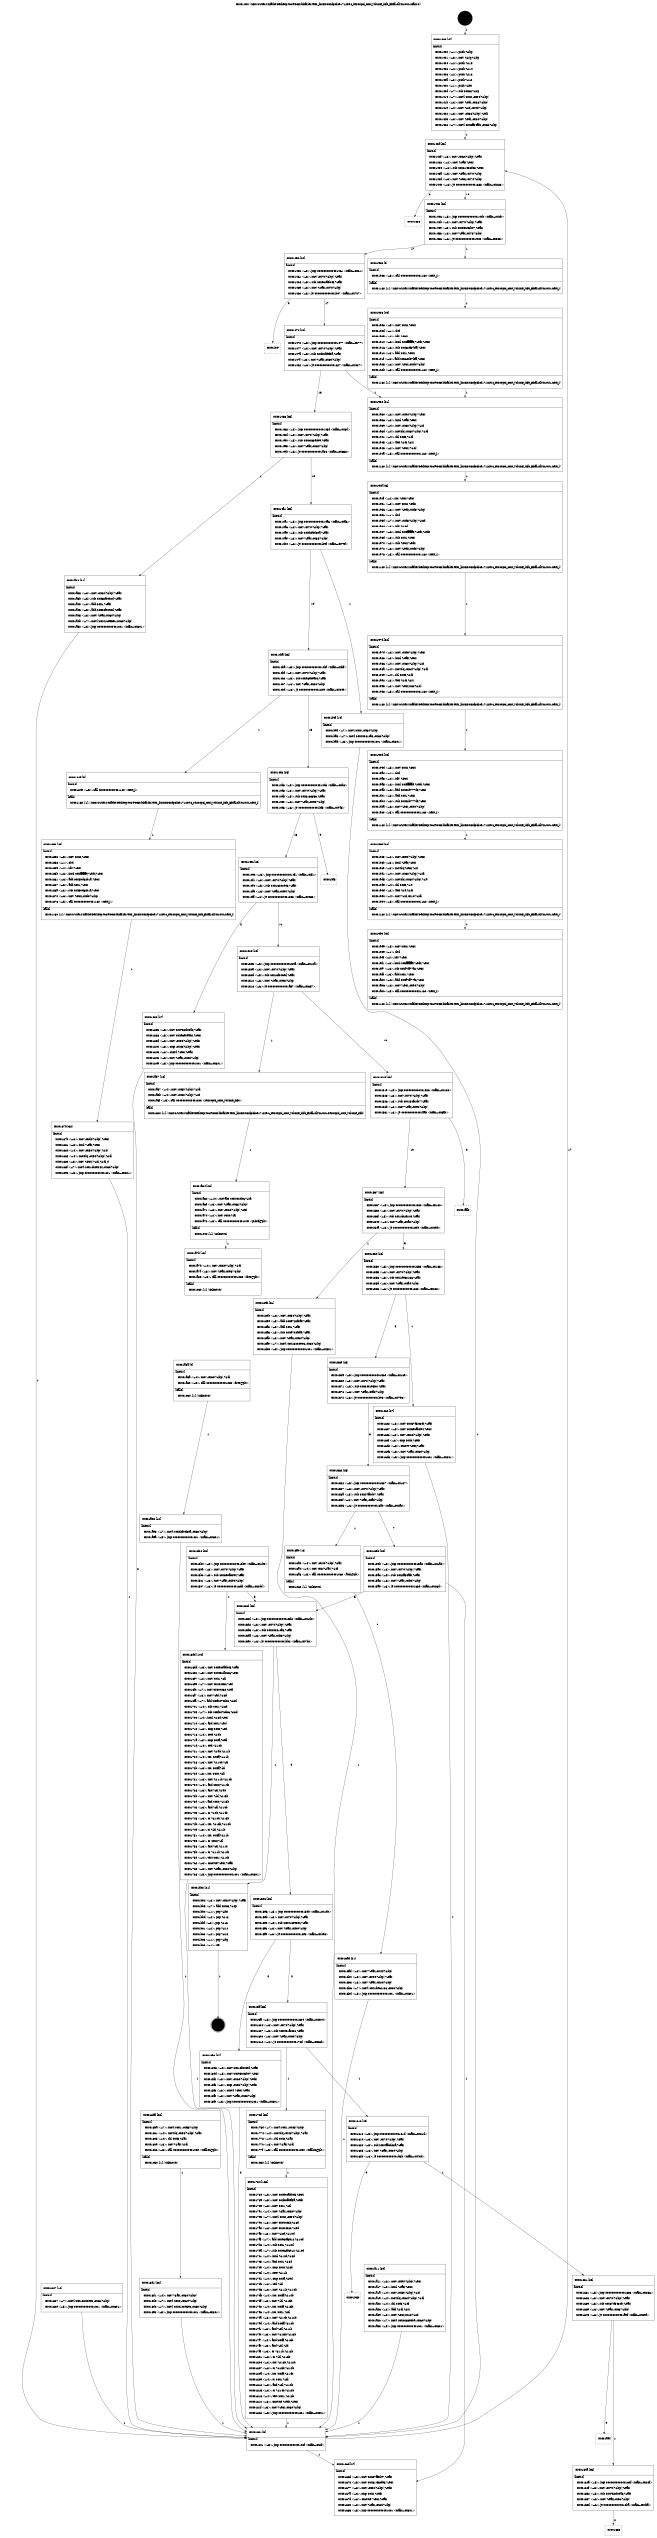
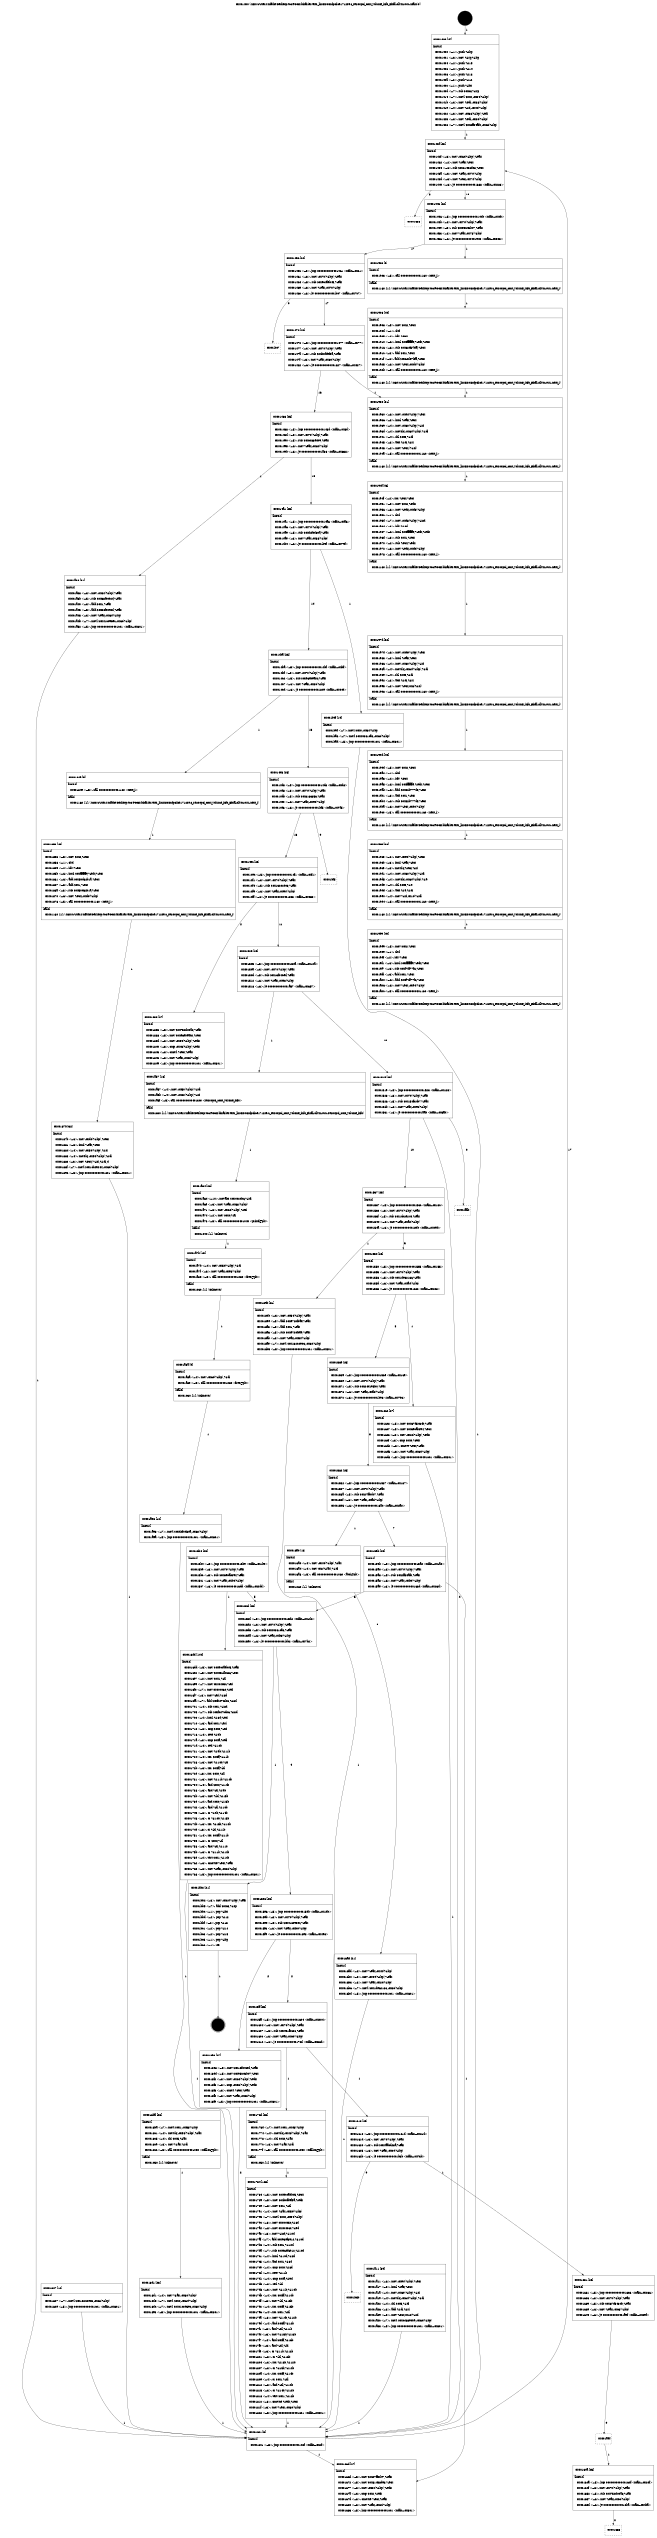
none -> (217, 1327)
(133, 1797) -> (458, 1830)
(613, 2392) -> (607, 2454)
